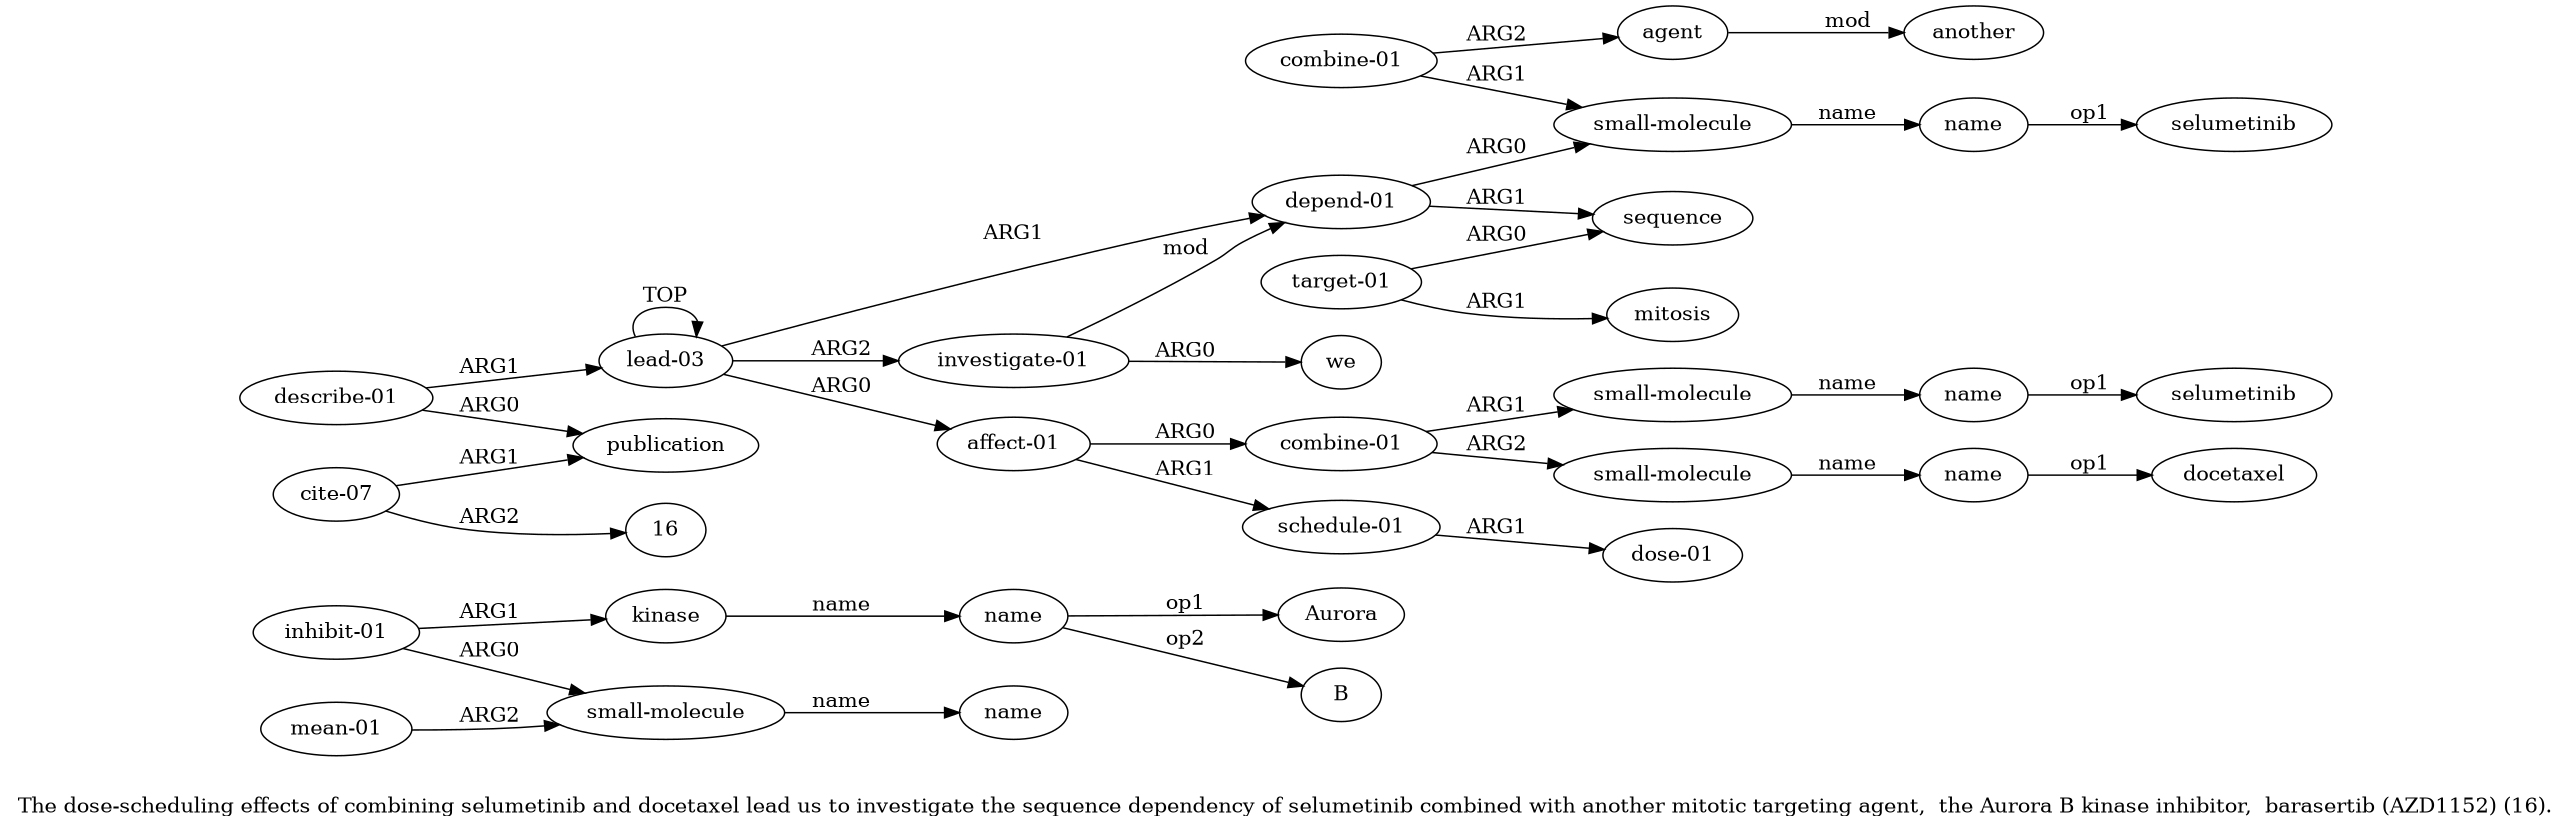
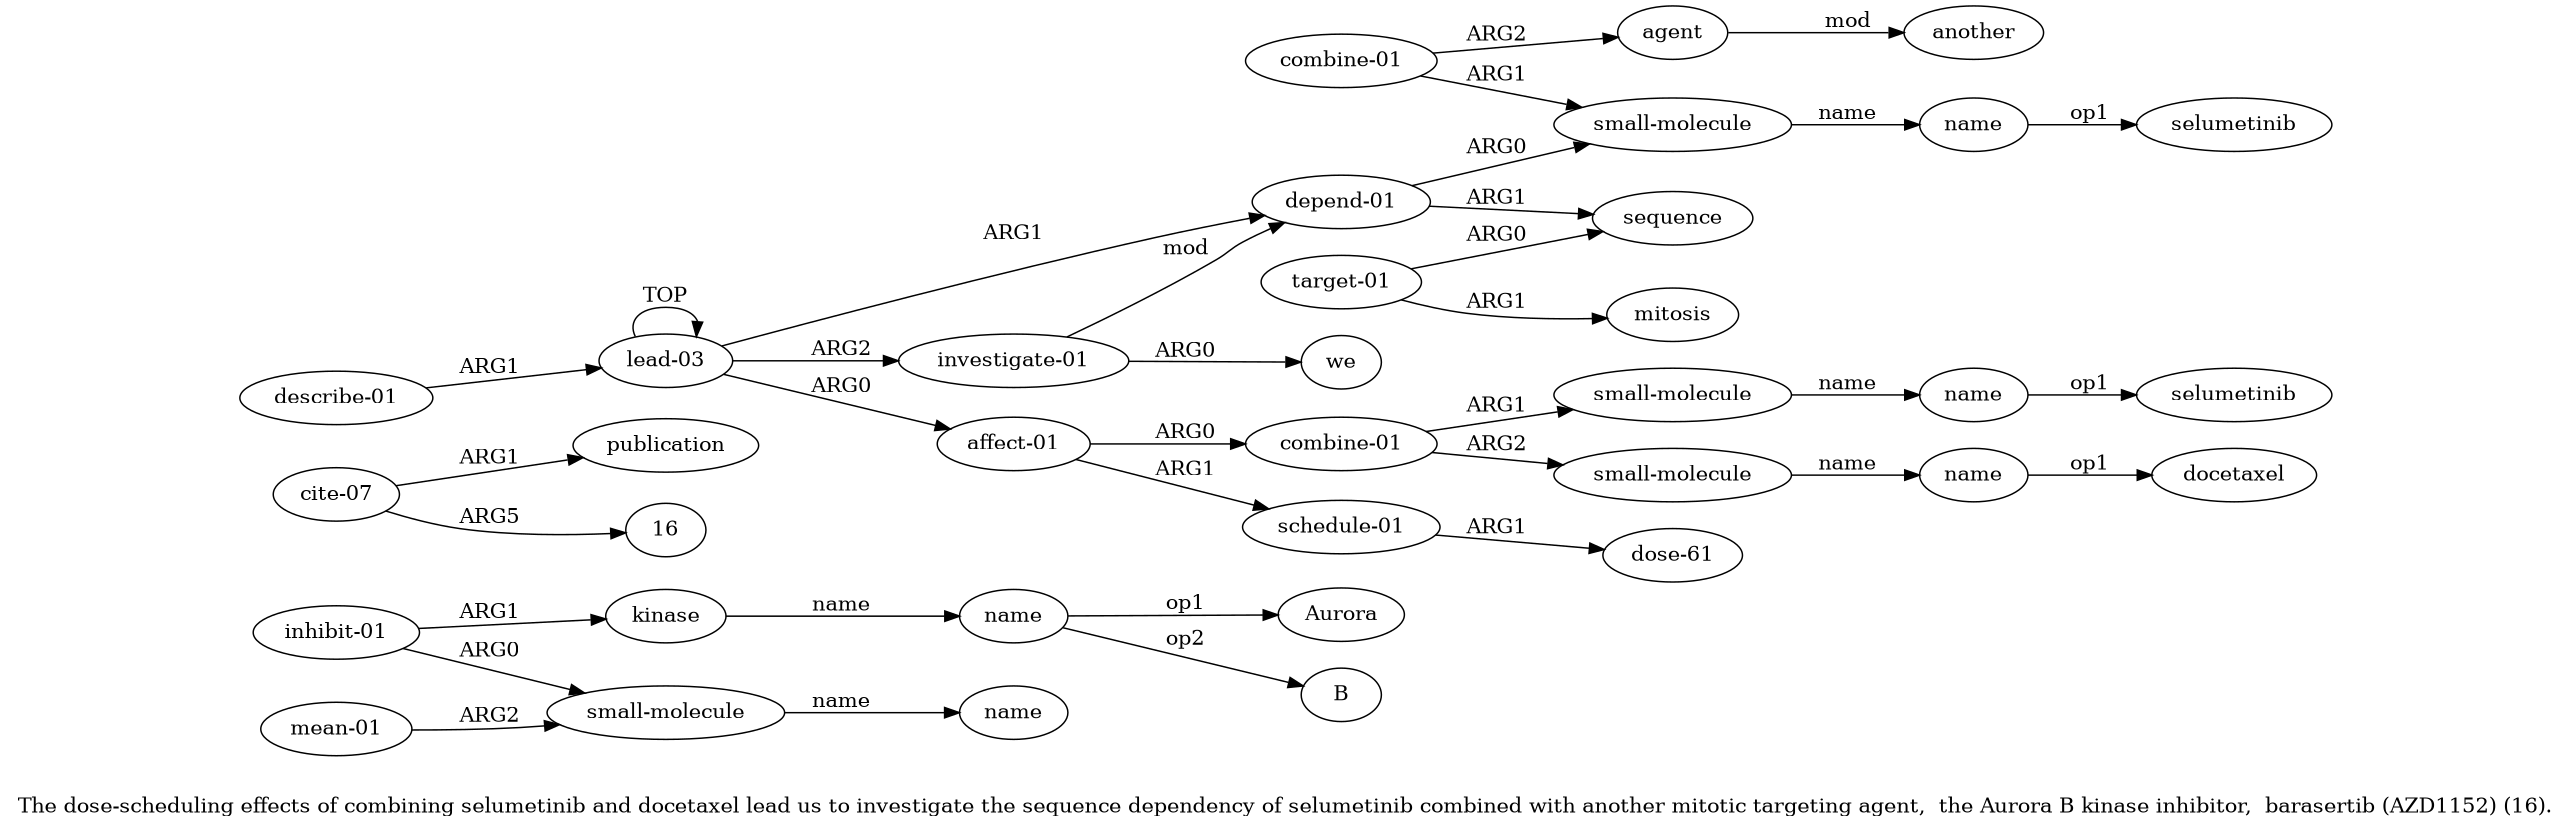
(495, 421) -> none
(490, 517) -> (490, 517)
(1673, 555) -> (1673, 555)
